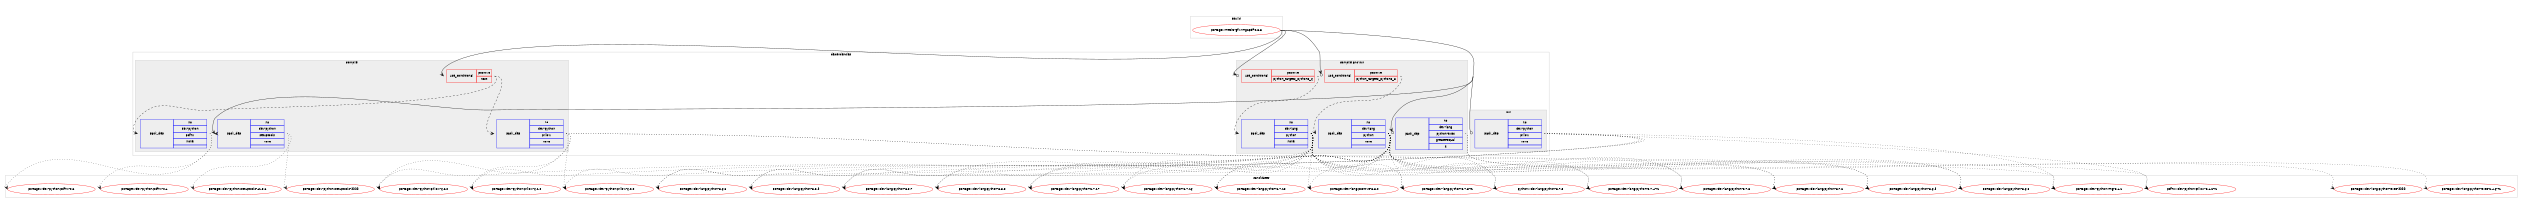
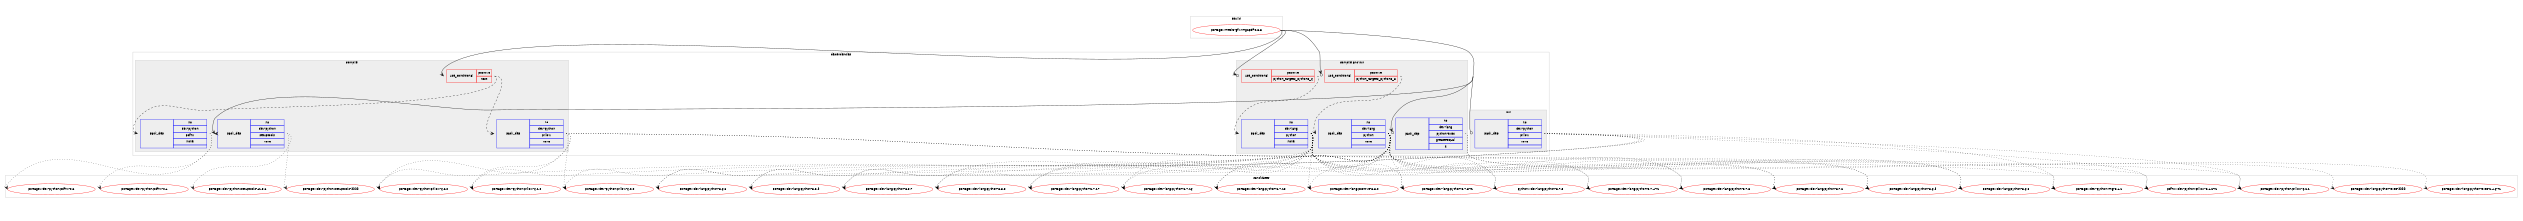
none -> (2285, 189)
